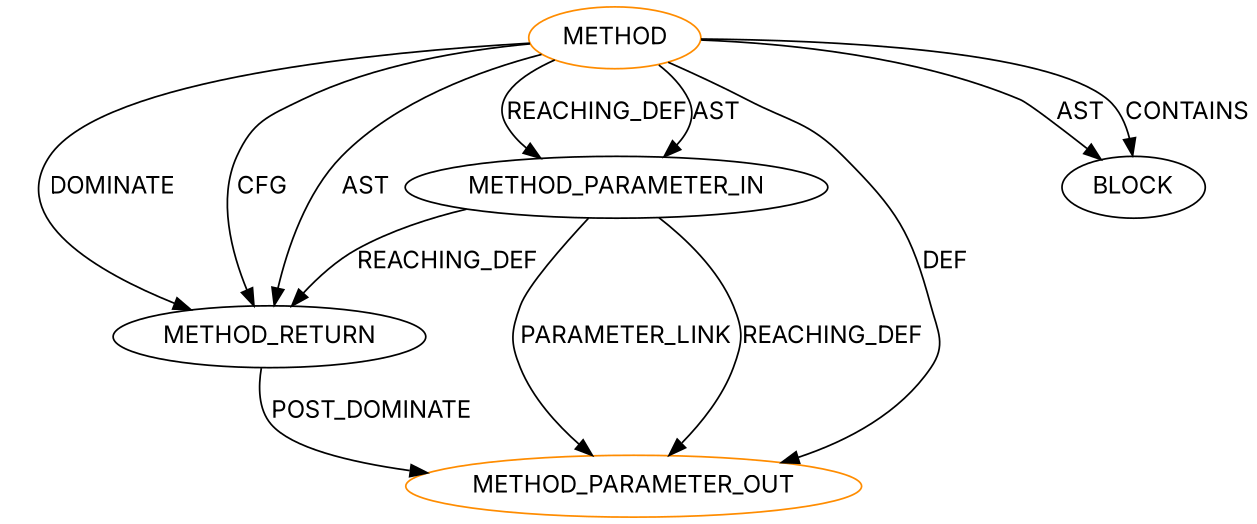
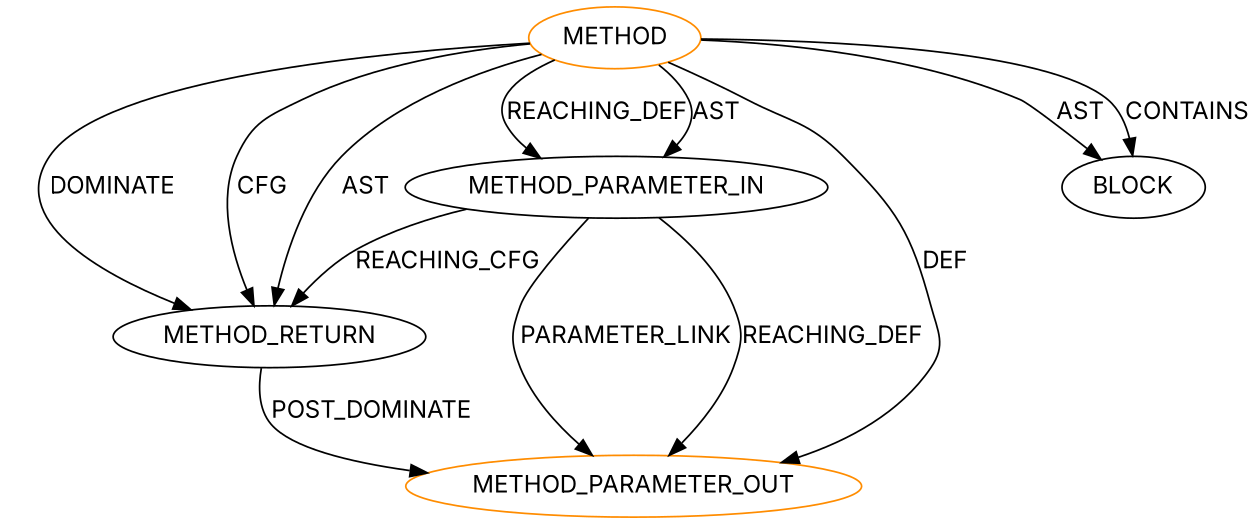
(448, 262) -> (448, 262)
